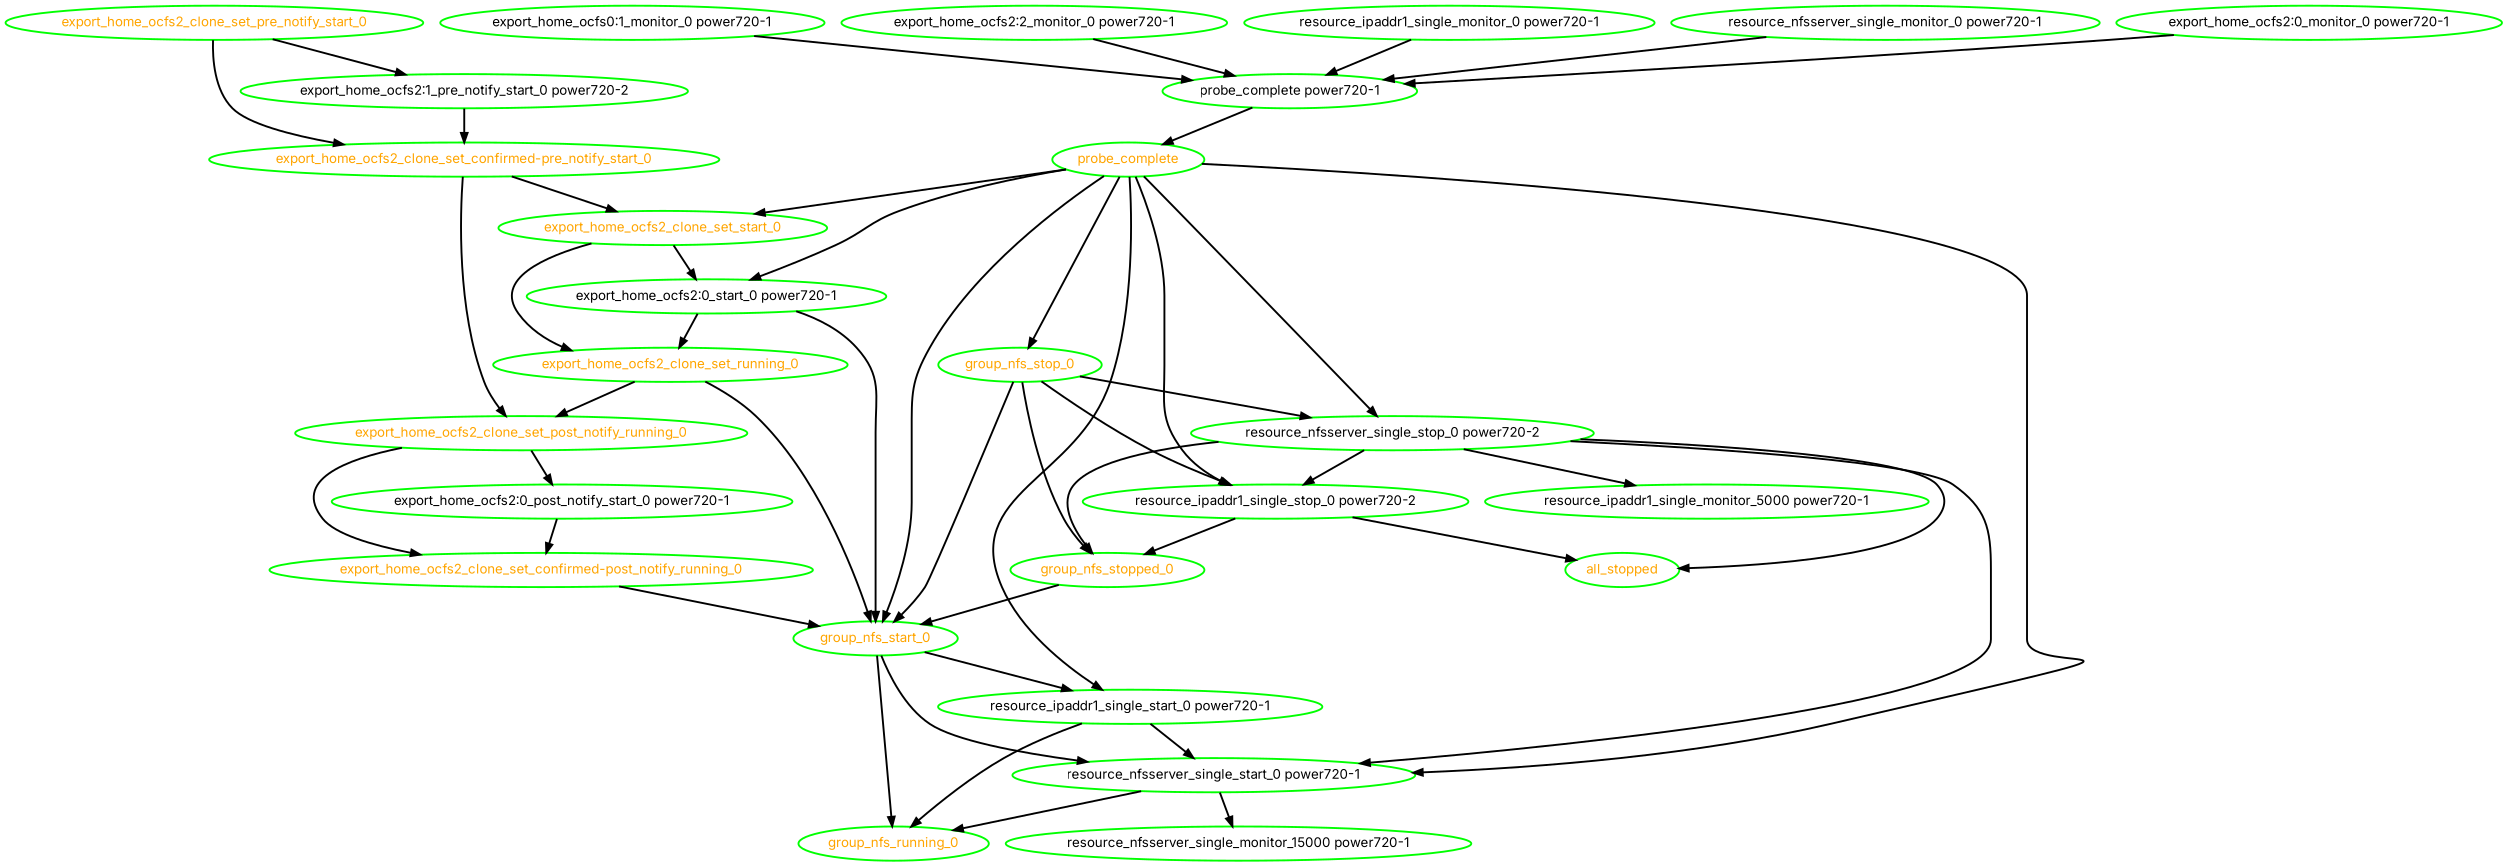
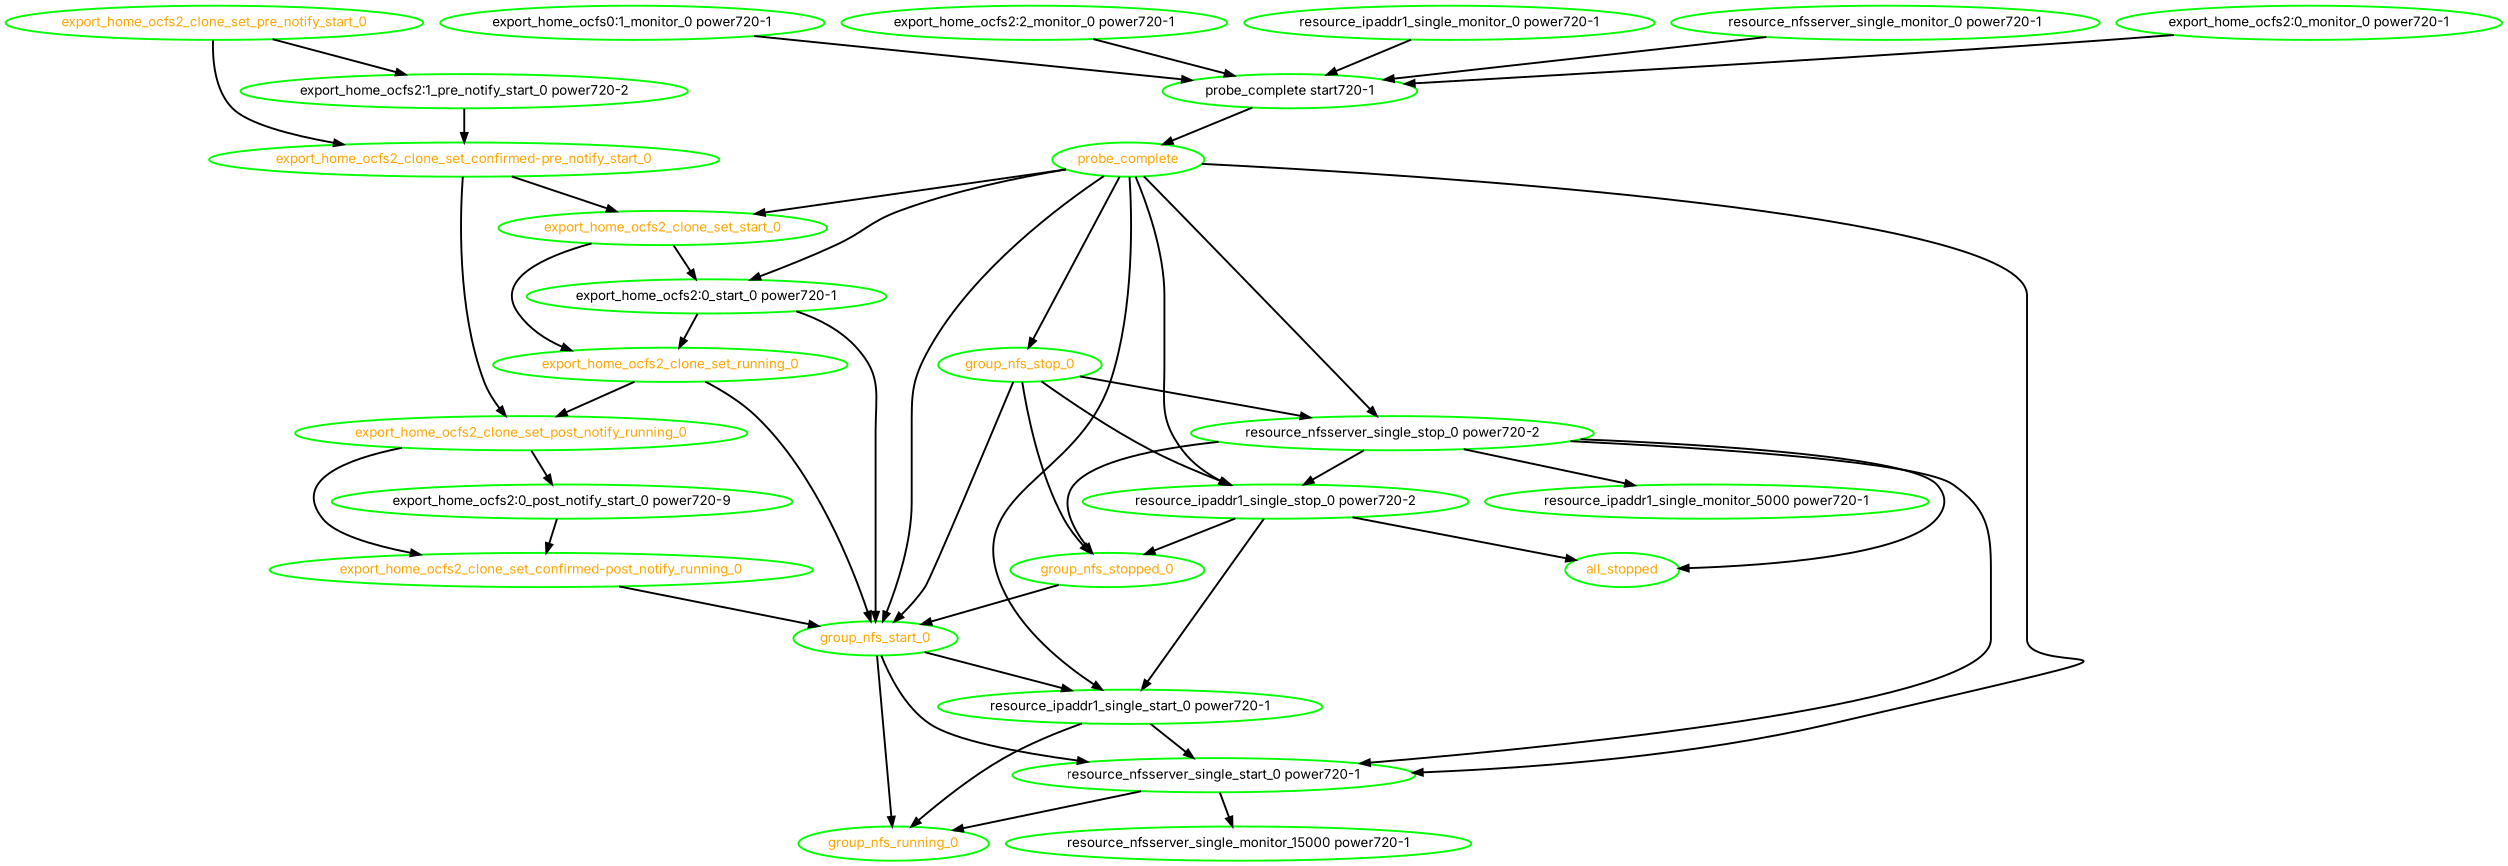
(1290, 91) -> (1290, 91)
(562, 502) -> (562, 502)
none -> (1206, 600)
